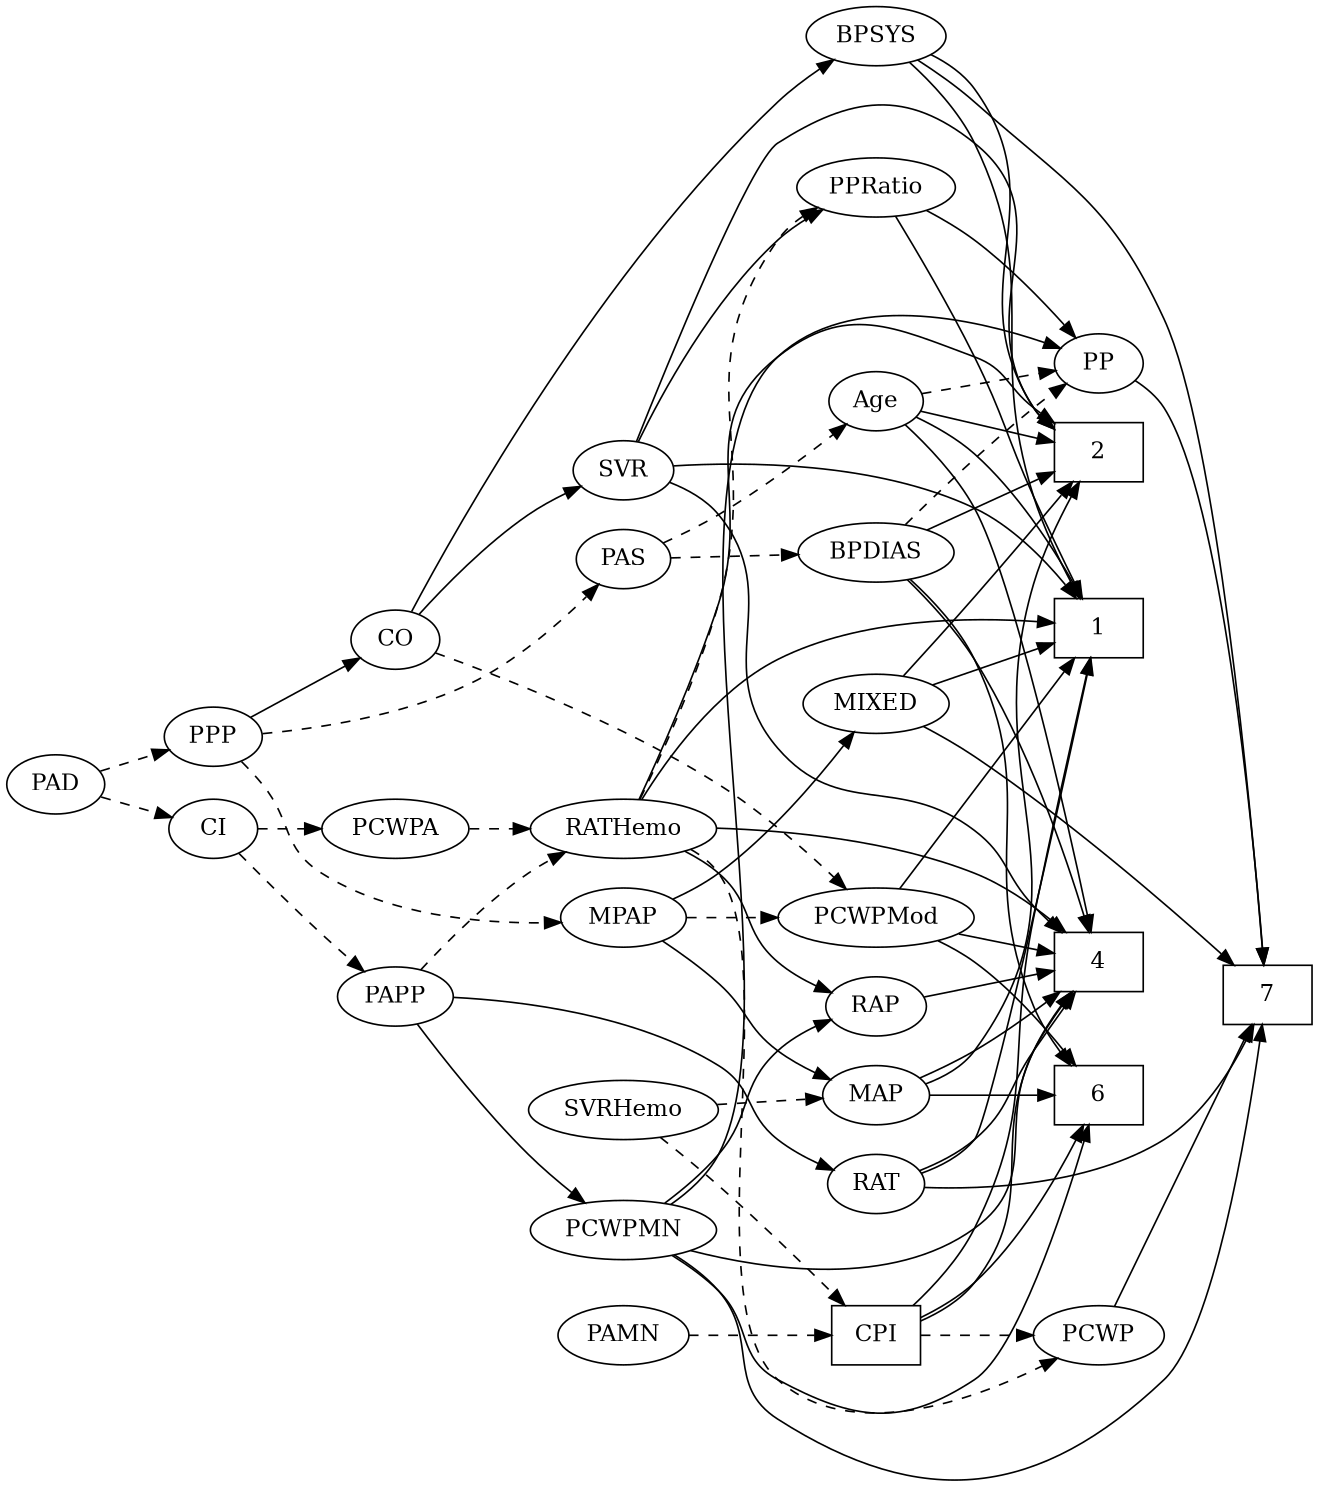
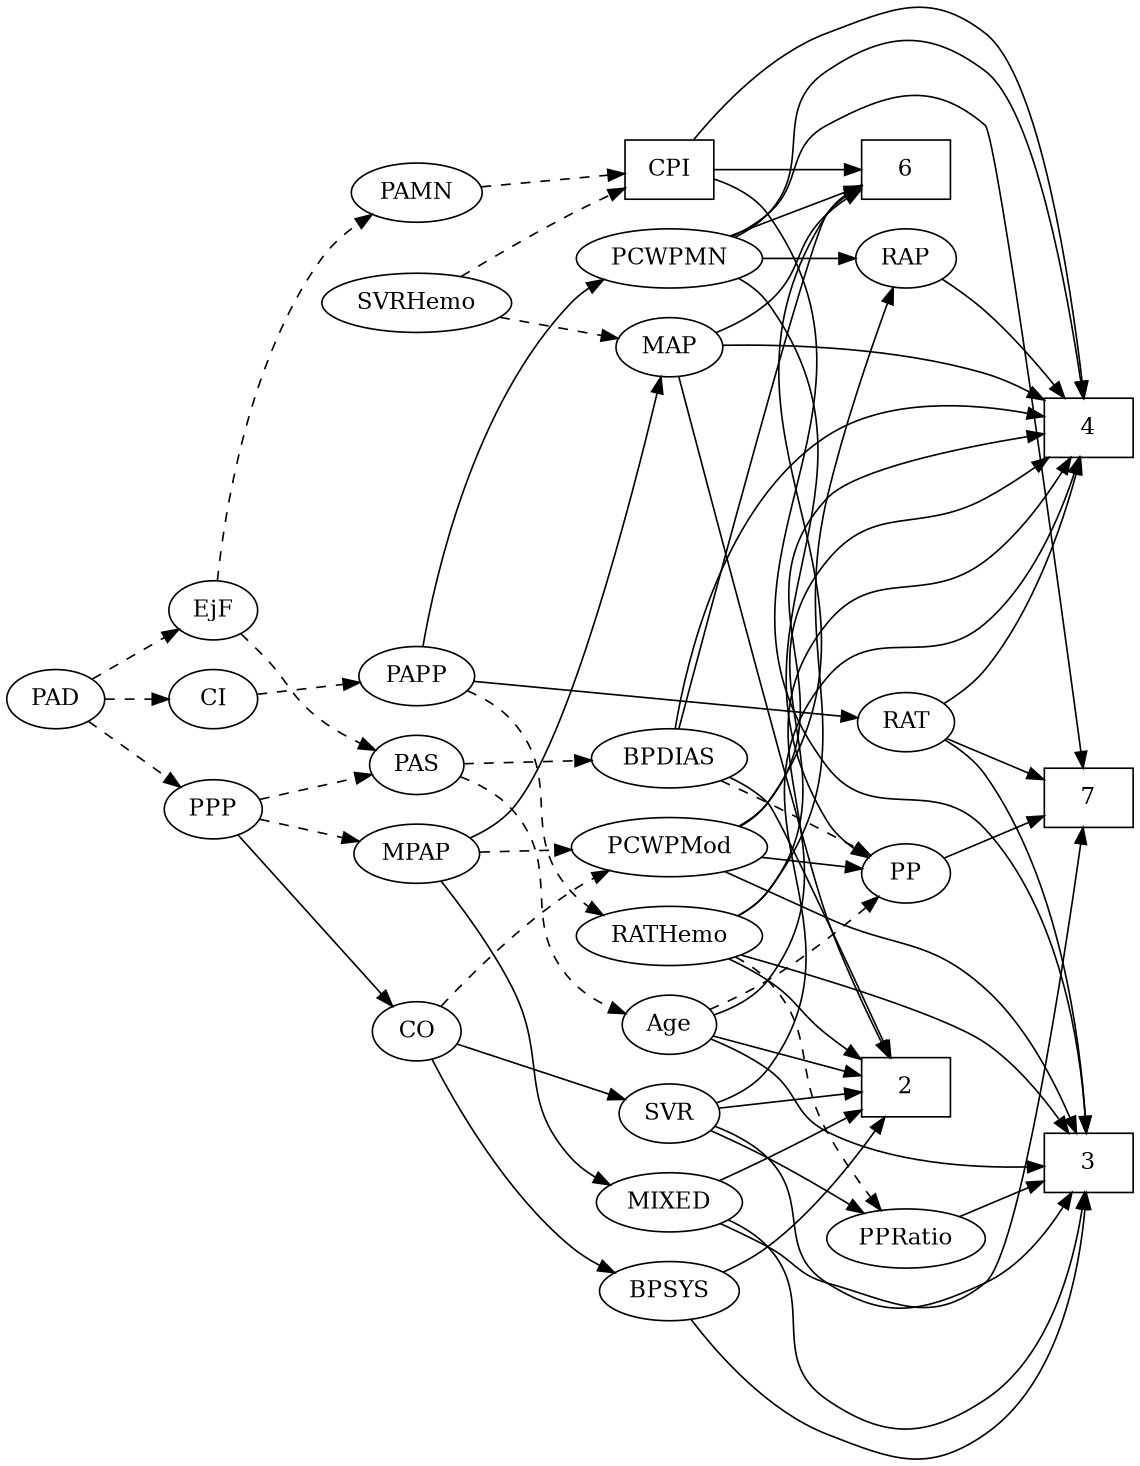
(994, 256) -> (823, 864)
(1201, 452) -> none
none -> (213, 610)
(1099, 628) -> (1089, 1163)
(395, 829) -> none
(1099, 1335) -> none
